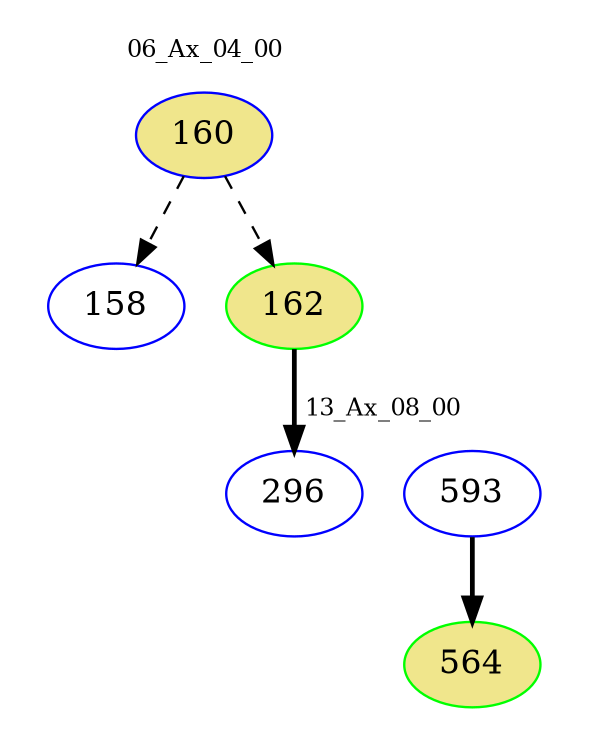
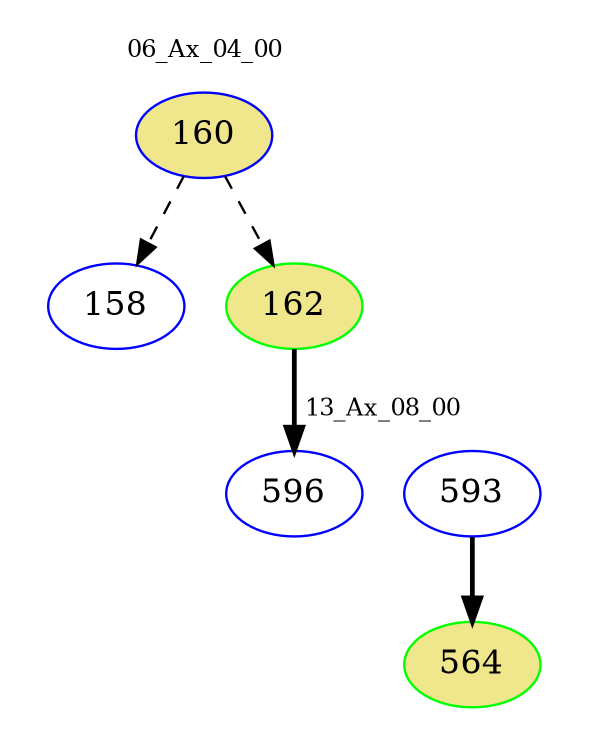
(294, 494) -> (294, 494)
